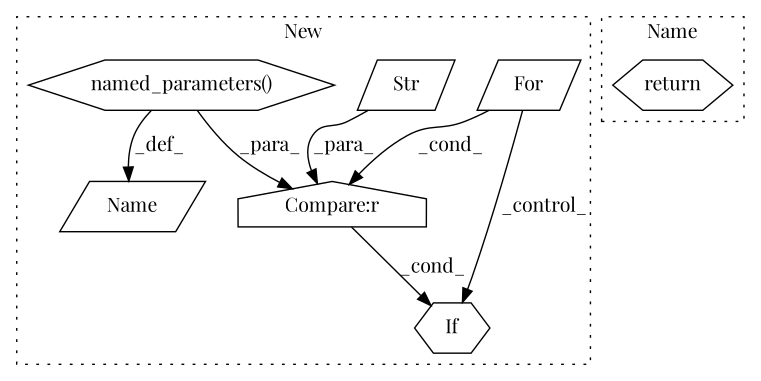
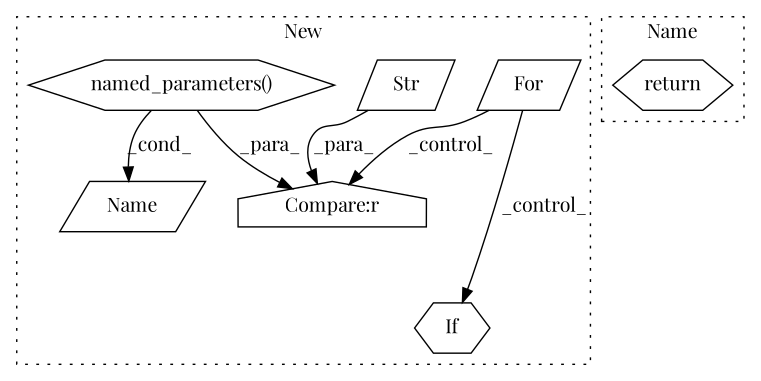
(160, 146) -> (160, 146)
(451, 146) -> (451, 146)
(386, 261) -> none
